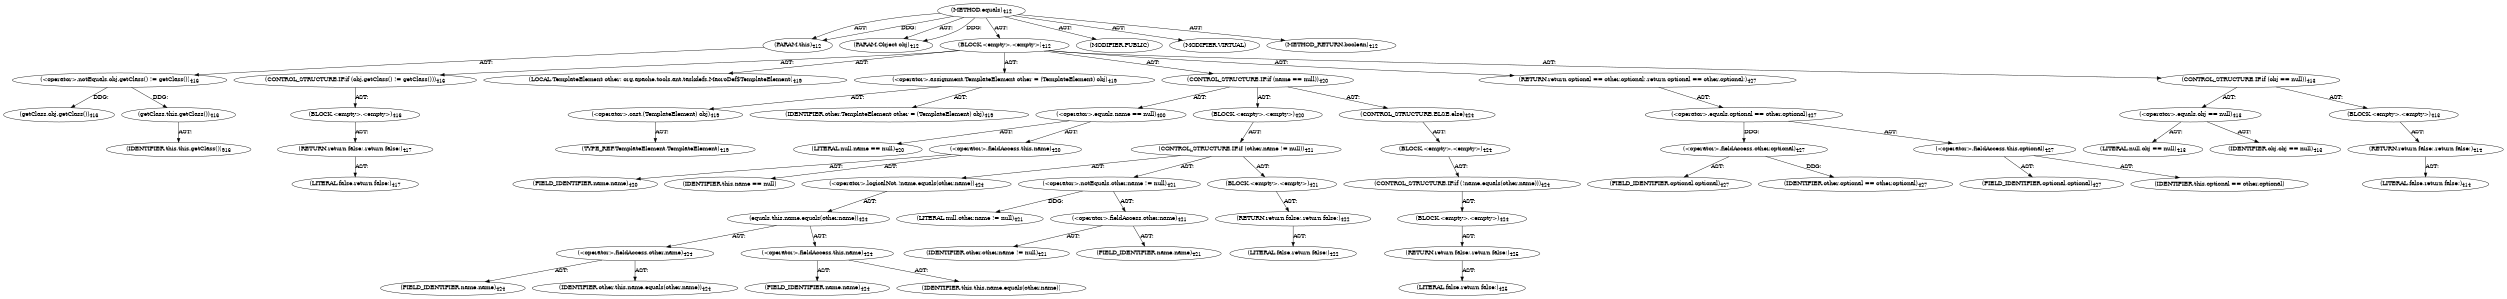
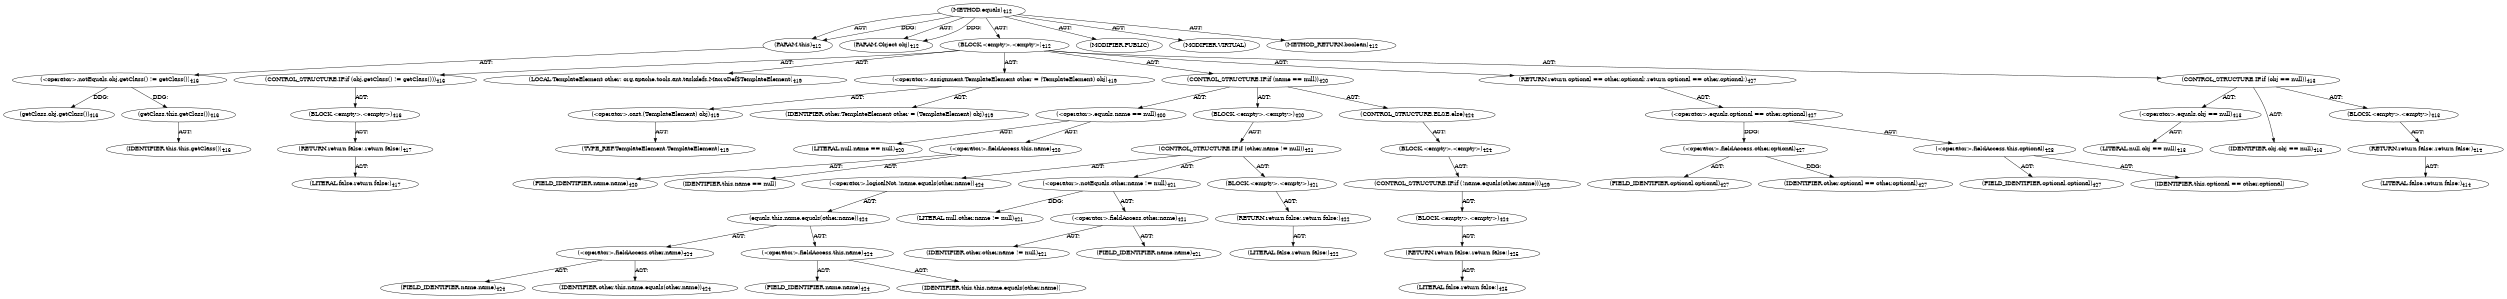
(2231, 131) -> (2266, 112)
(226, 149) -> (226, 149)
(2049, 149) -> (2049, 149)
(1545, 184) -> (1545, 184)
